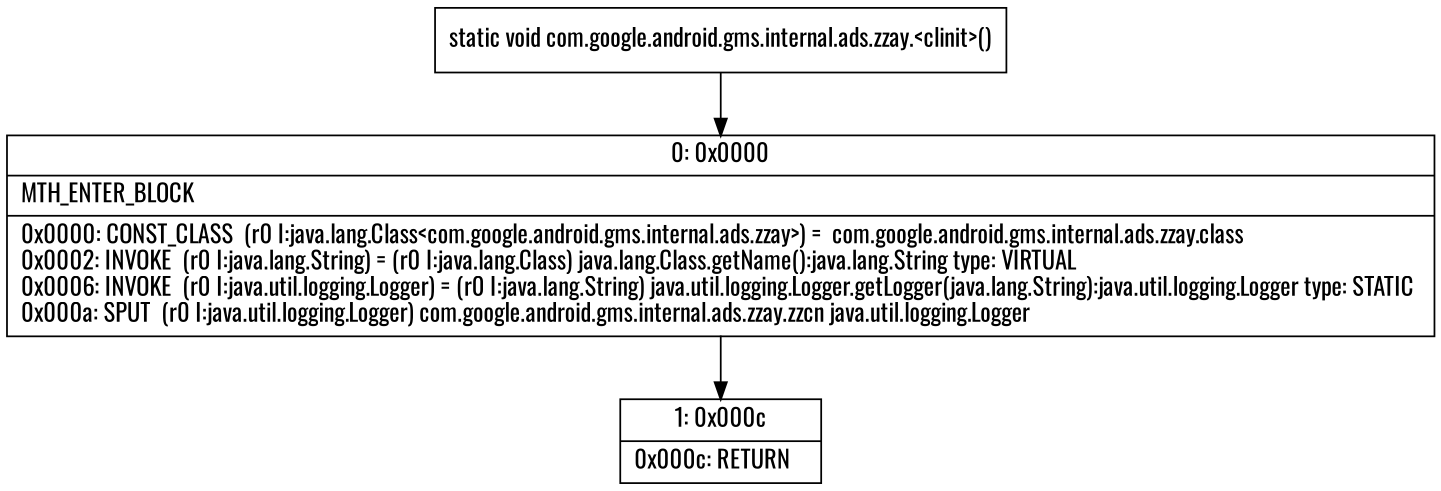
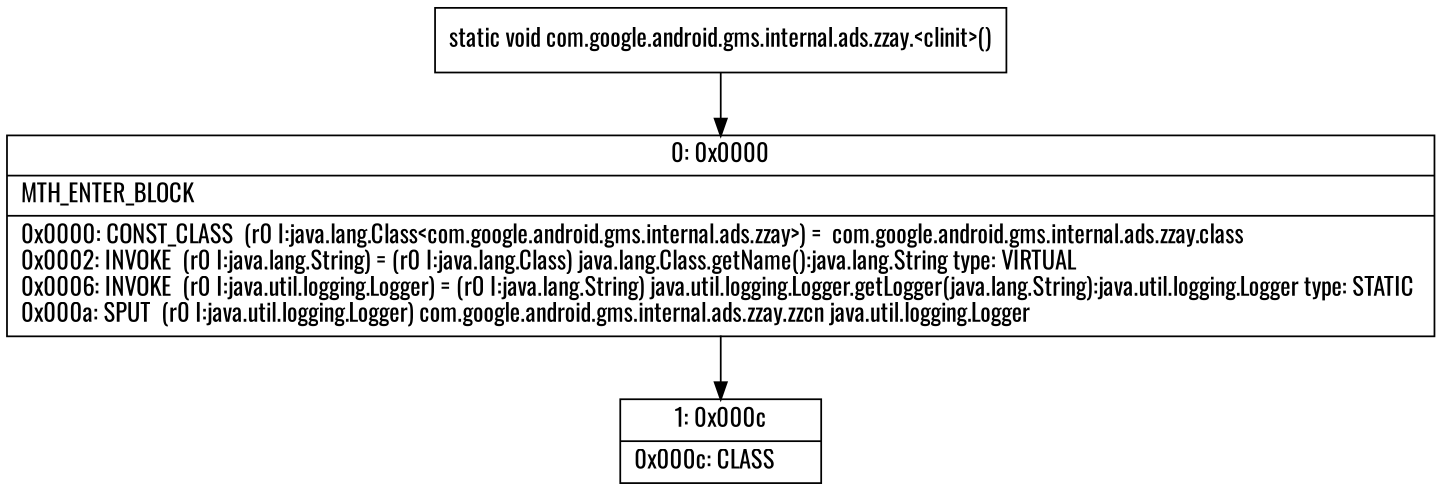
(721, 461) -> (713, 461)
